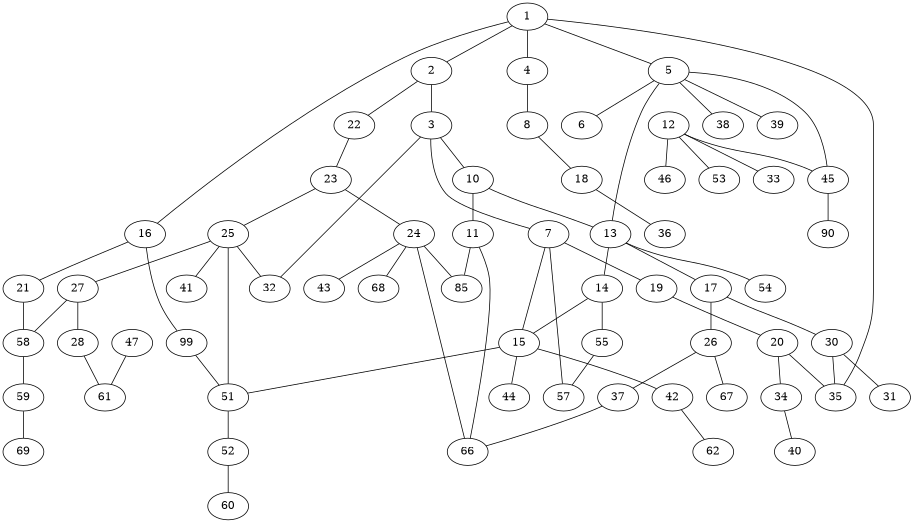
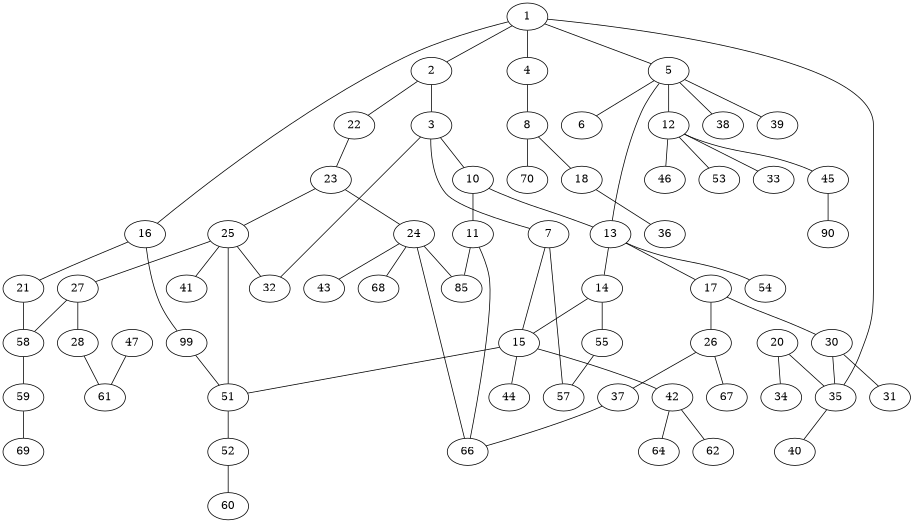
(778, 93) -> (669, 98)
none -> (527, 180)
(657, 289) -> none
(788, 425) -> (815, 425)
none -> (659, 452)
